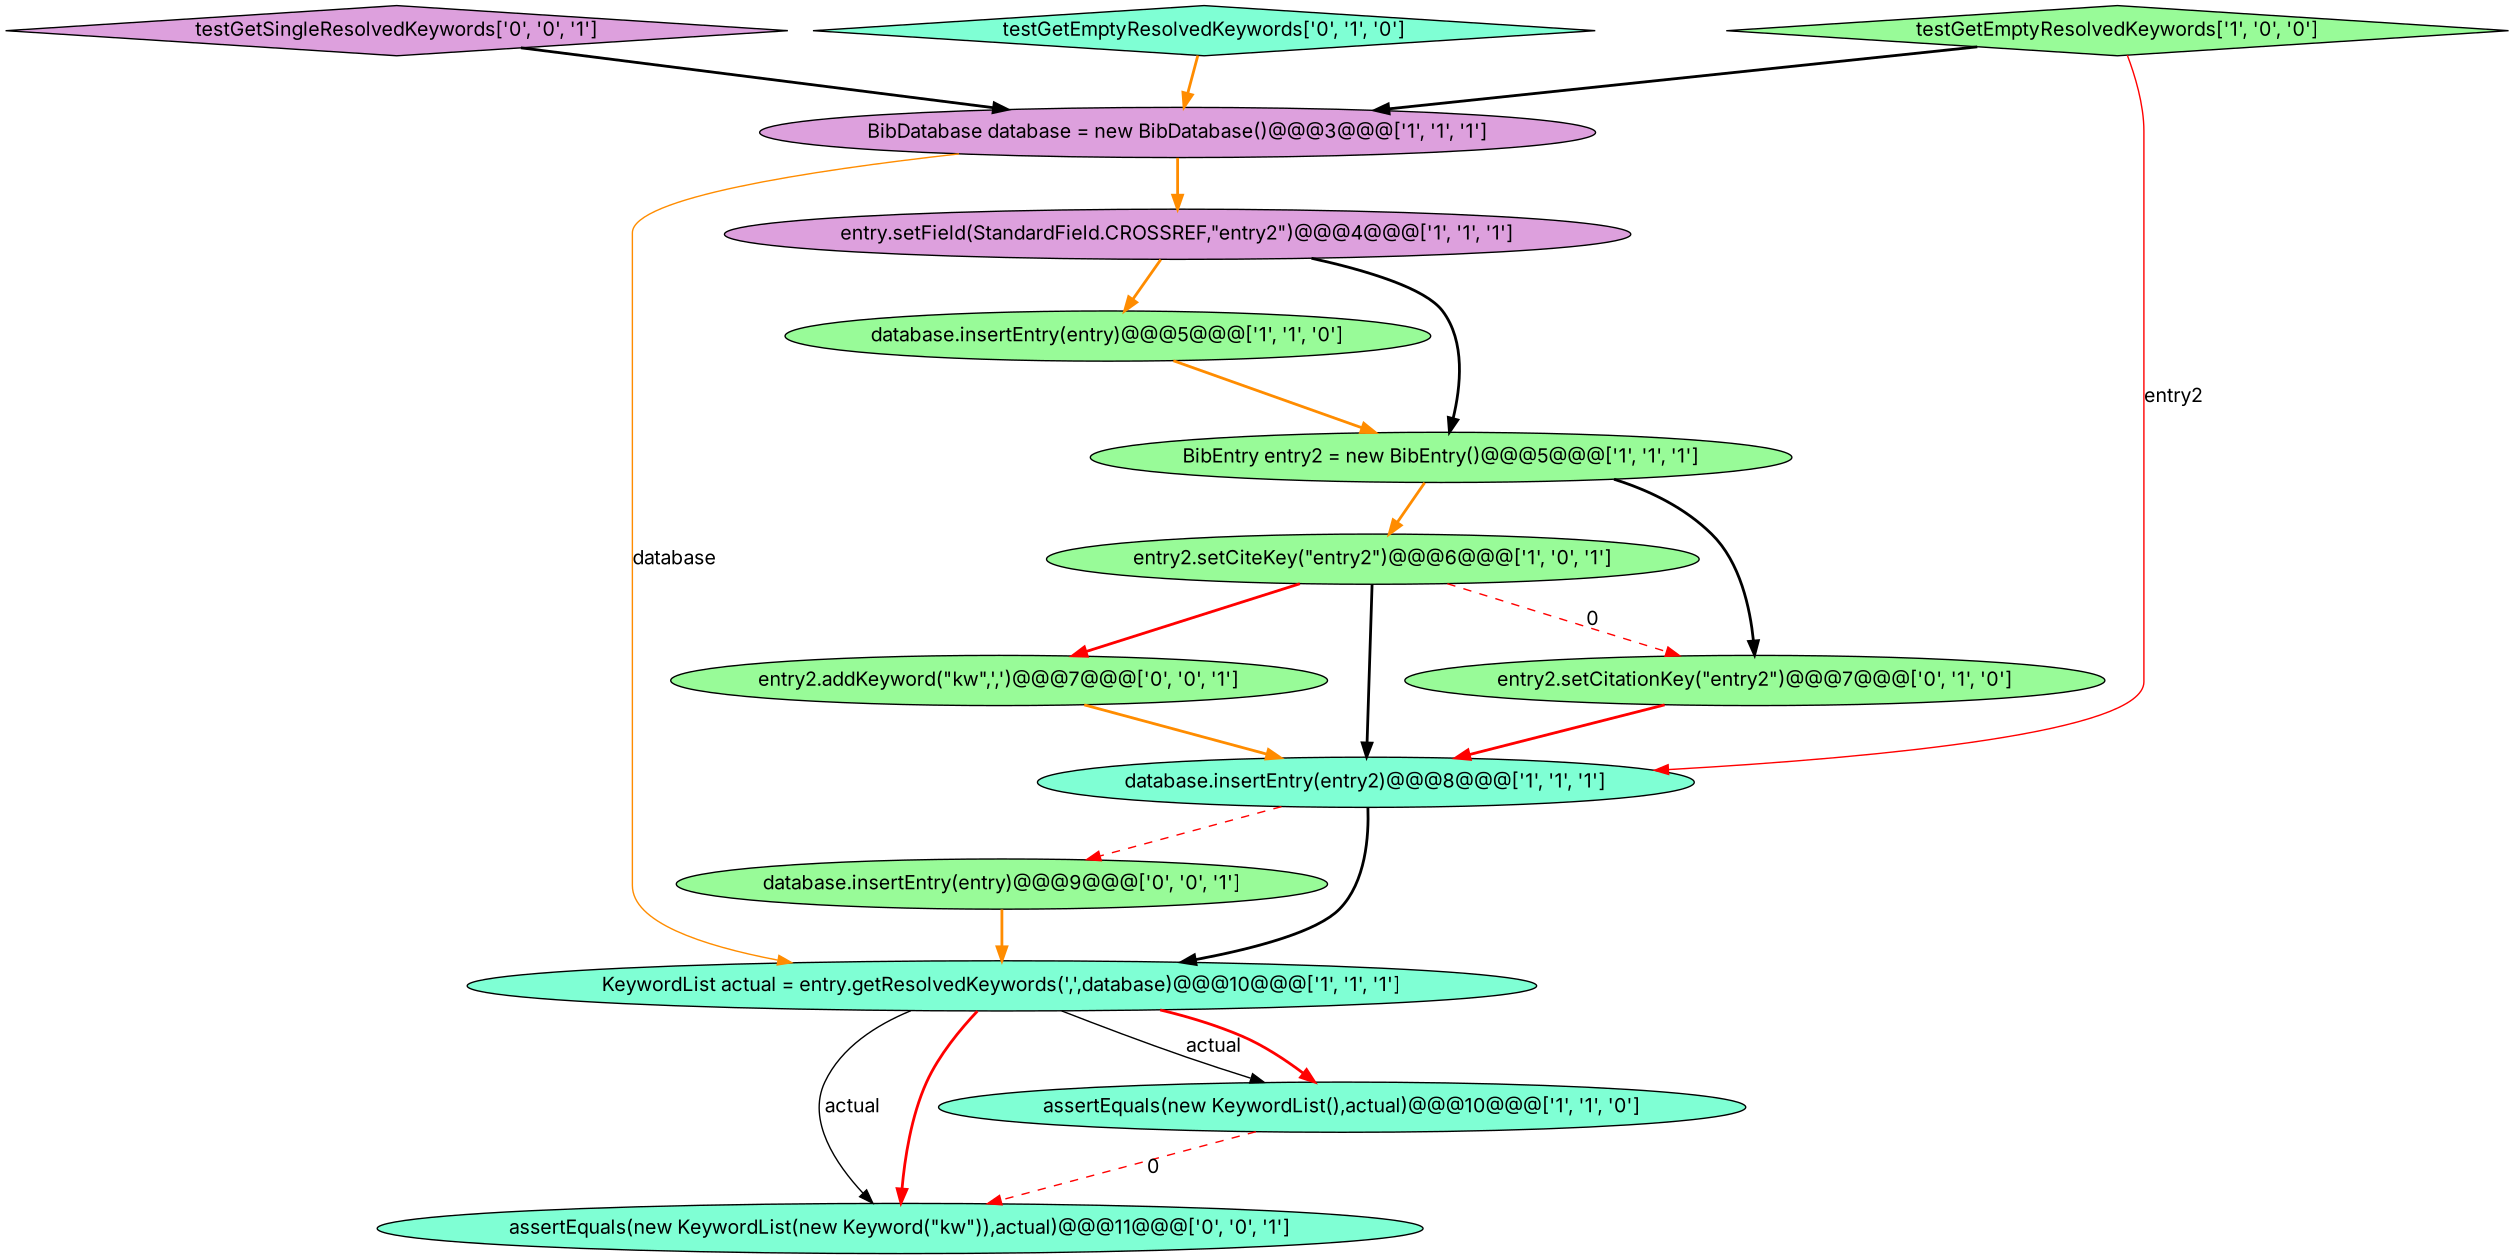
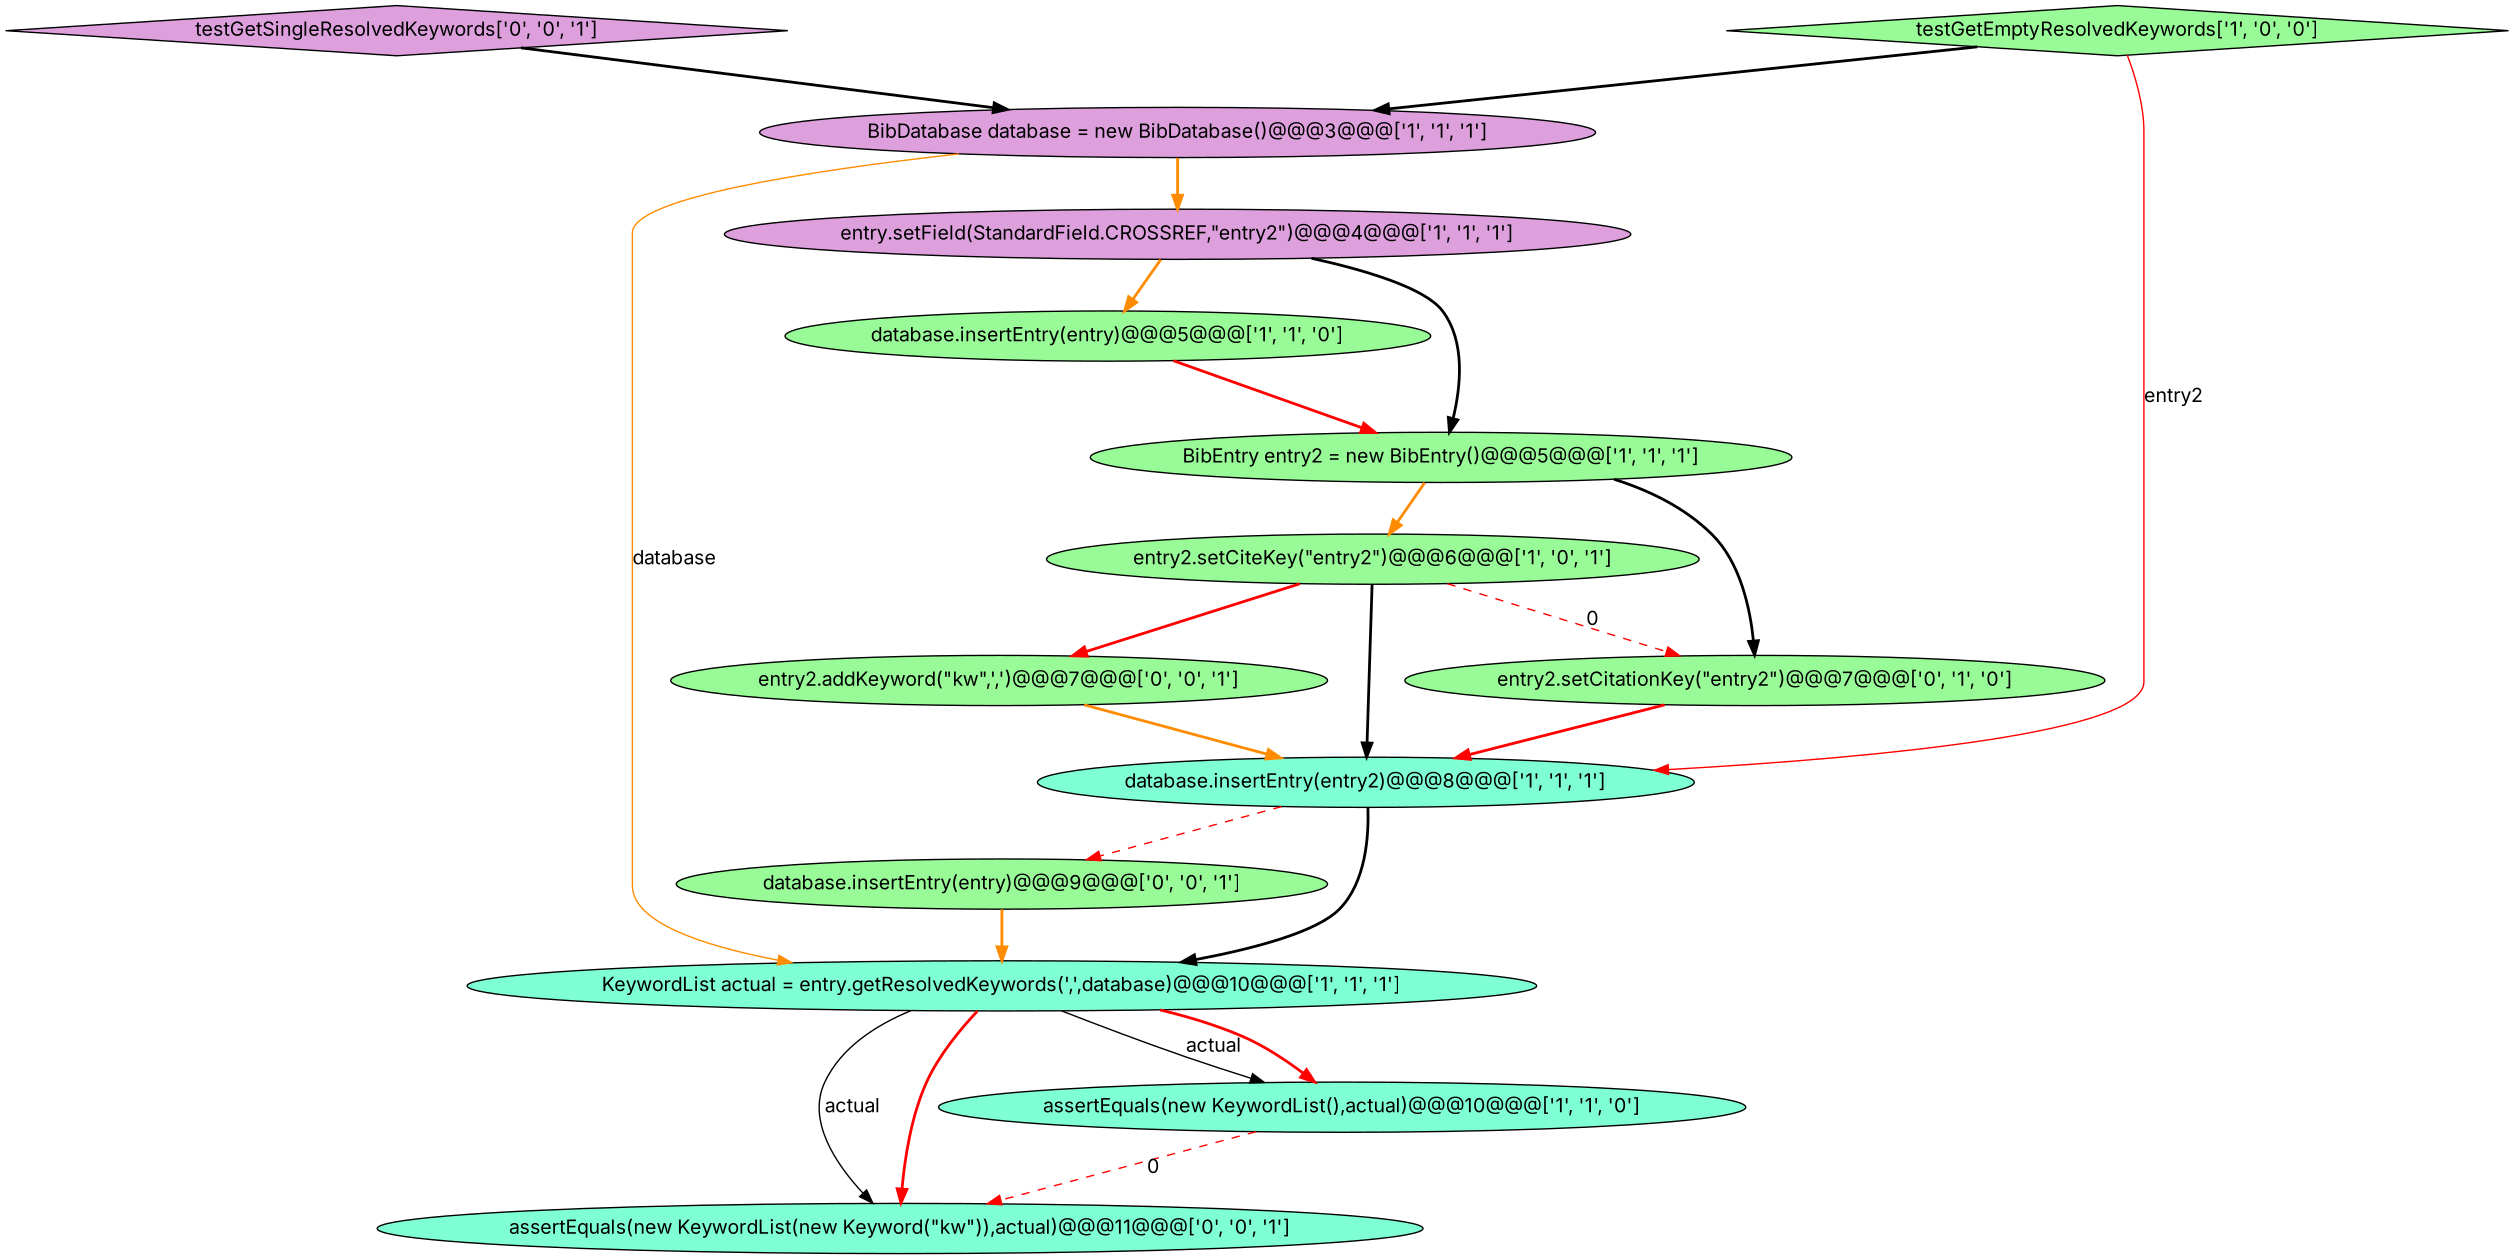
(1204, 31) -> none
(1268, 394) -> (1268, 394)
